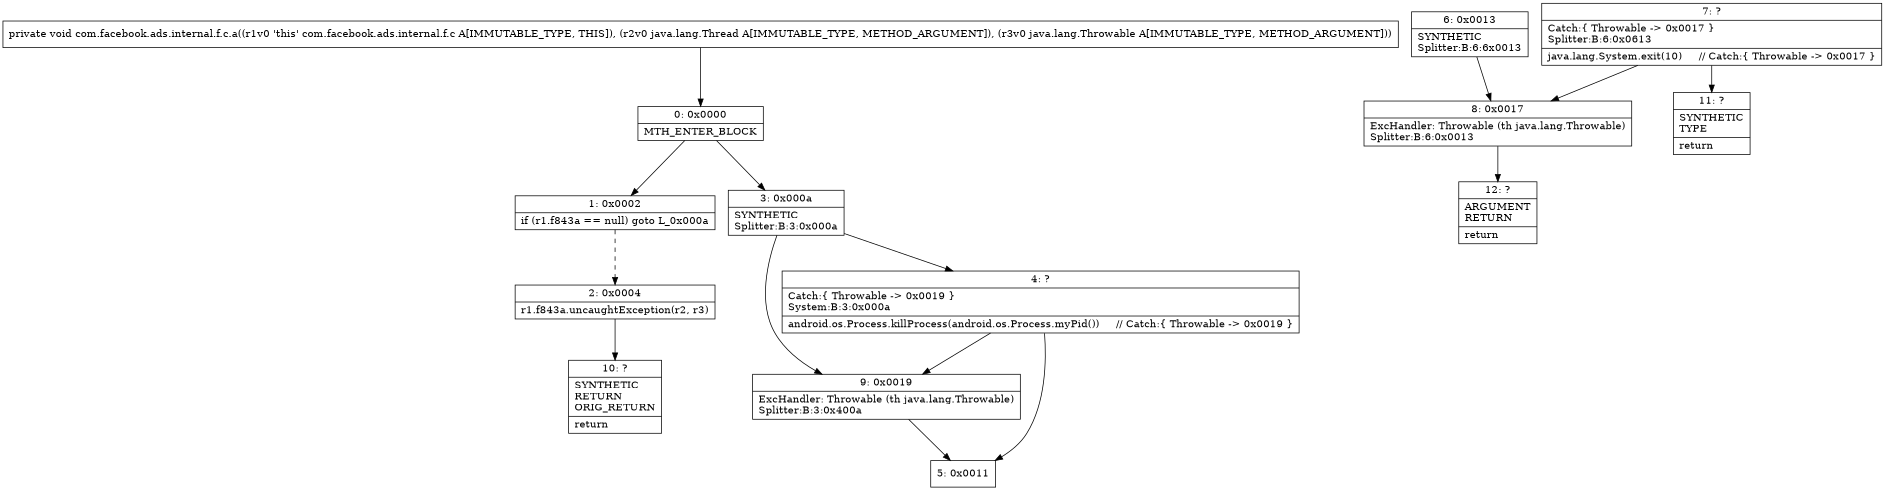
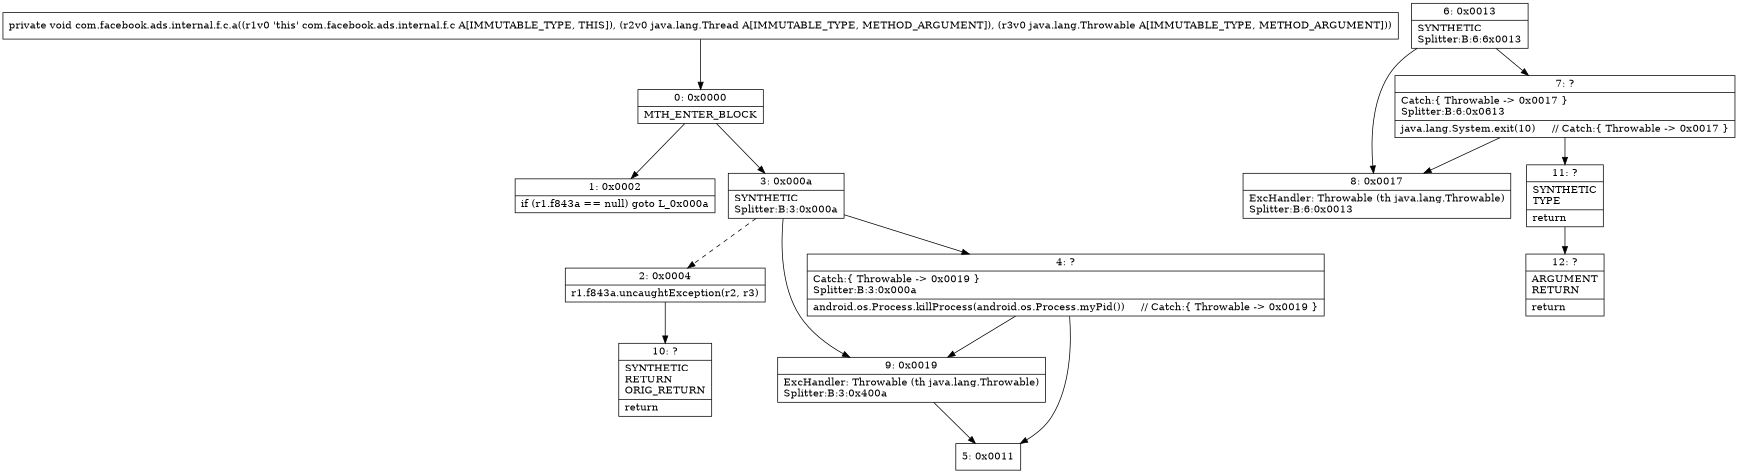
none -> (1509, 59)
(1498, 160) -> (1565, 237)
(615, 254) -> (725, 241)
(839, 307) -> (865, 290)
